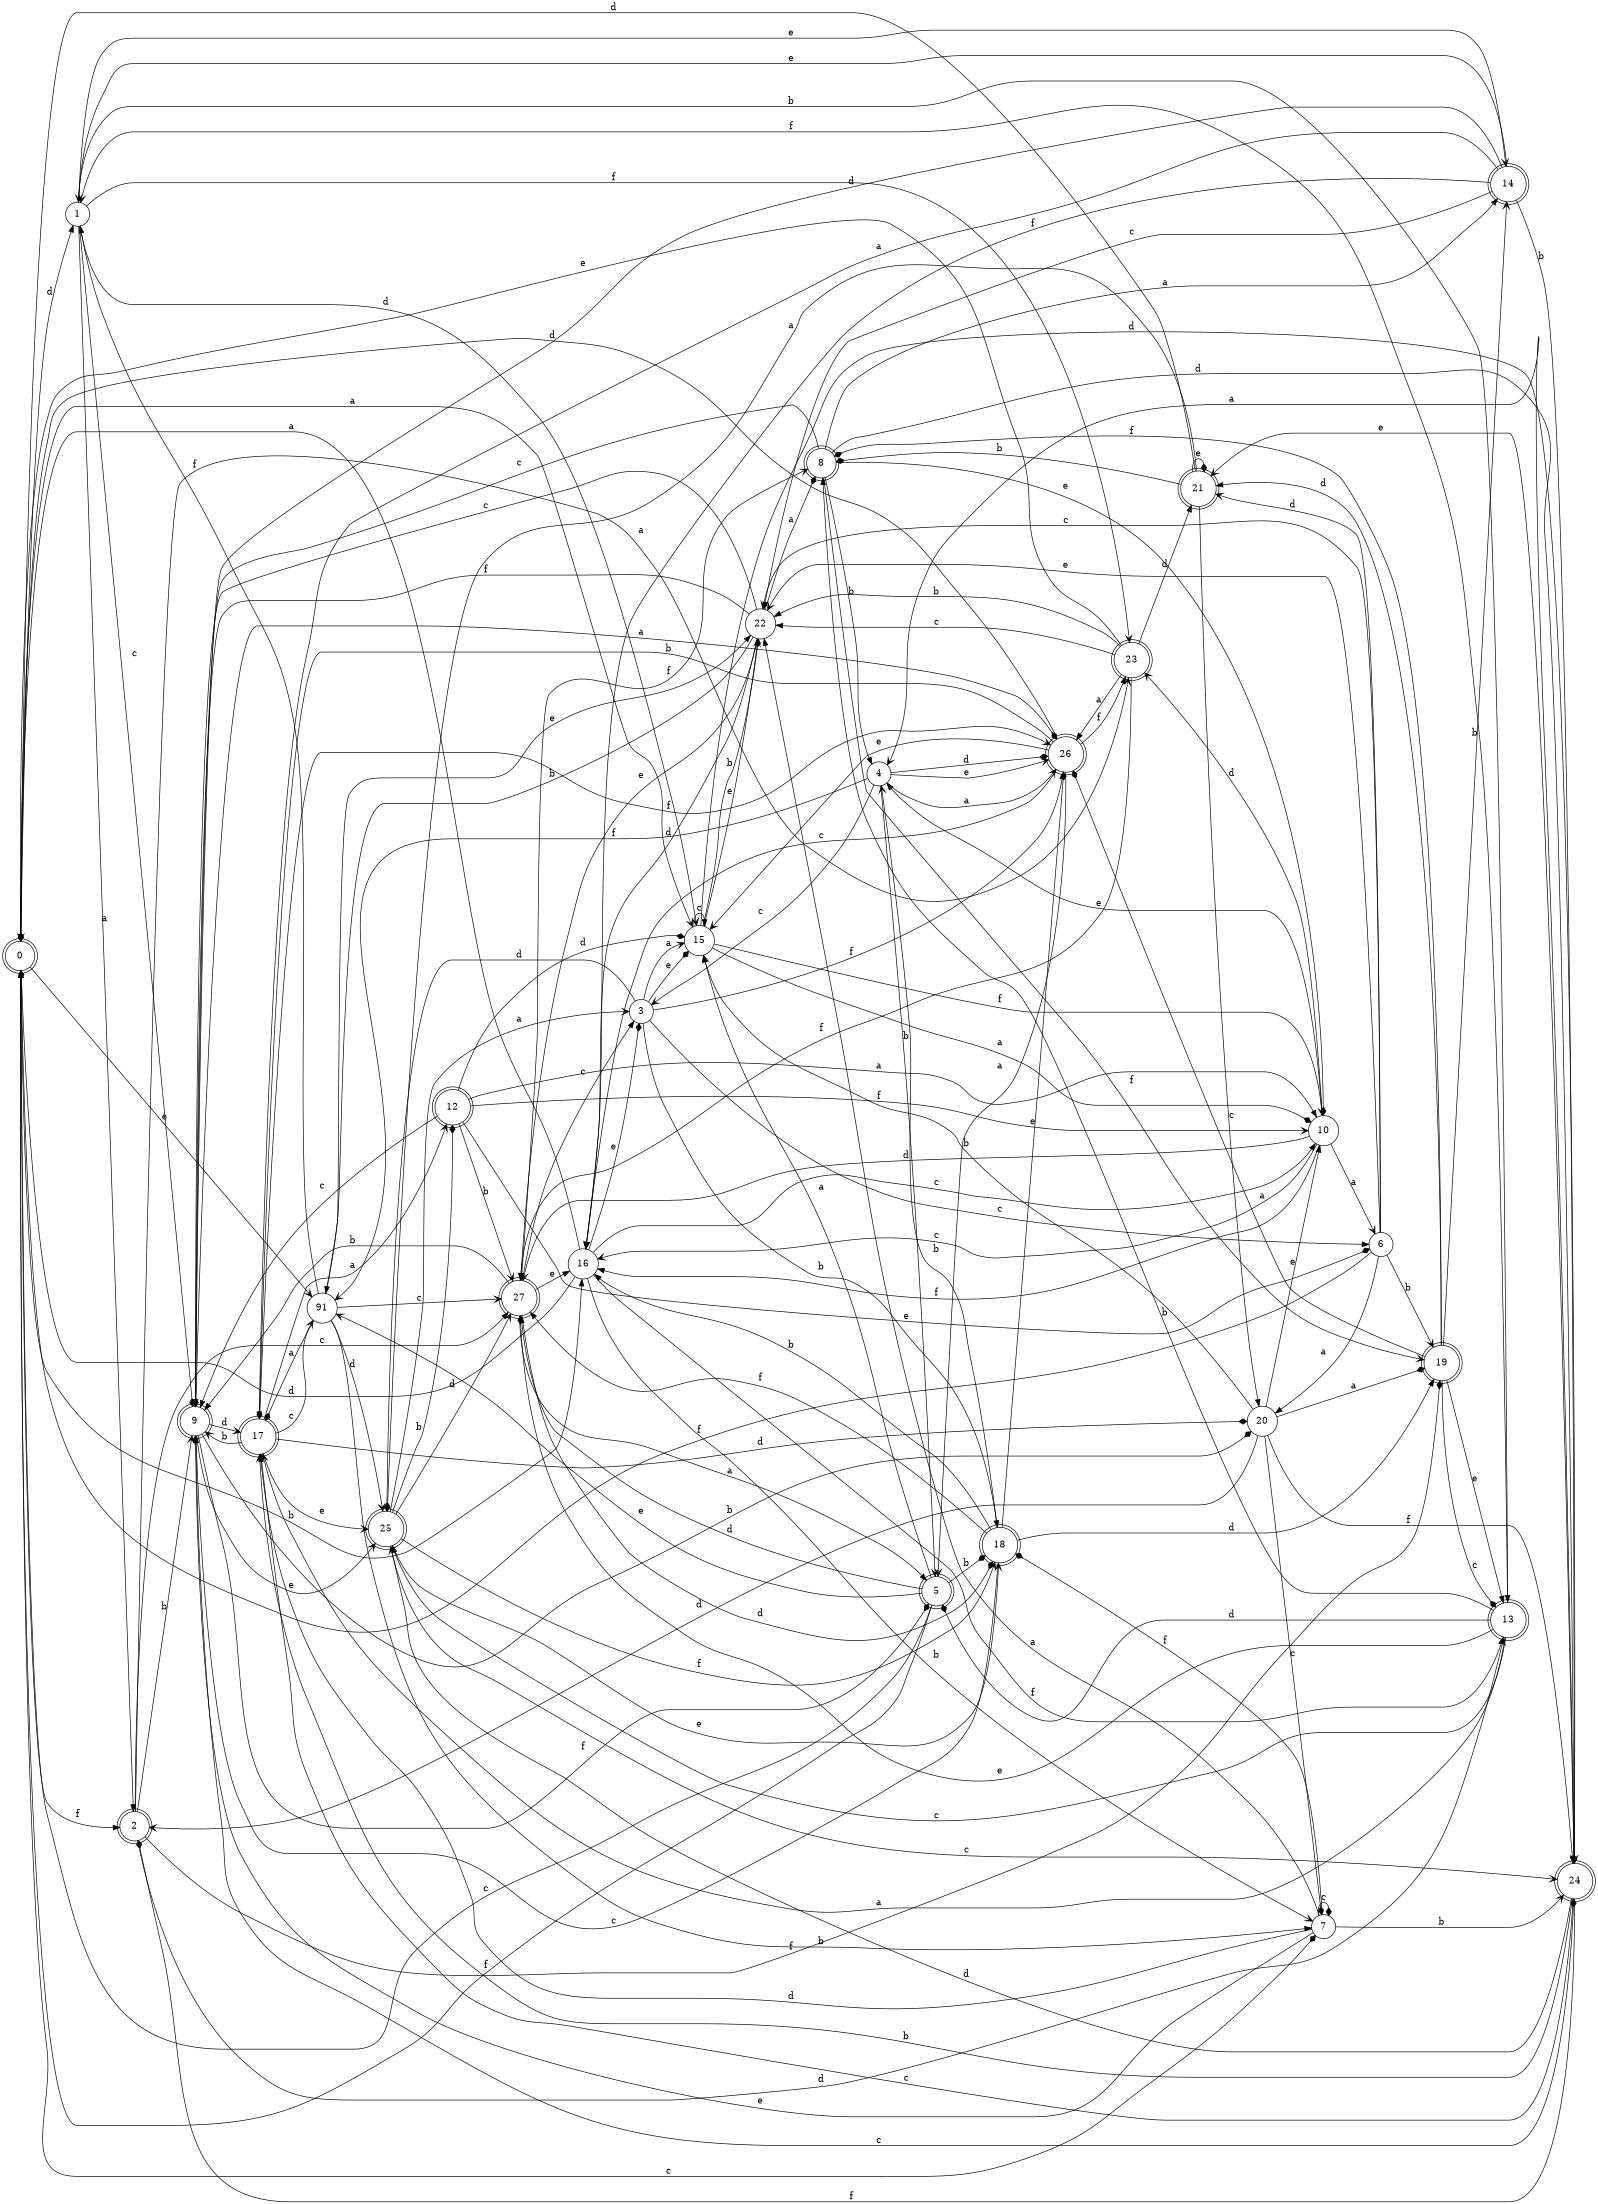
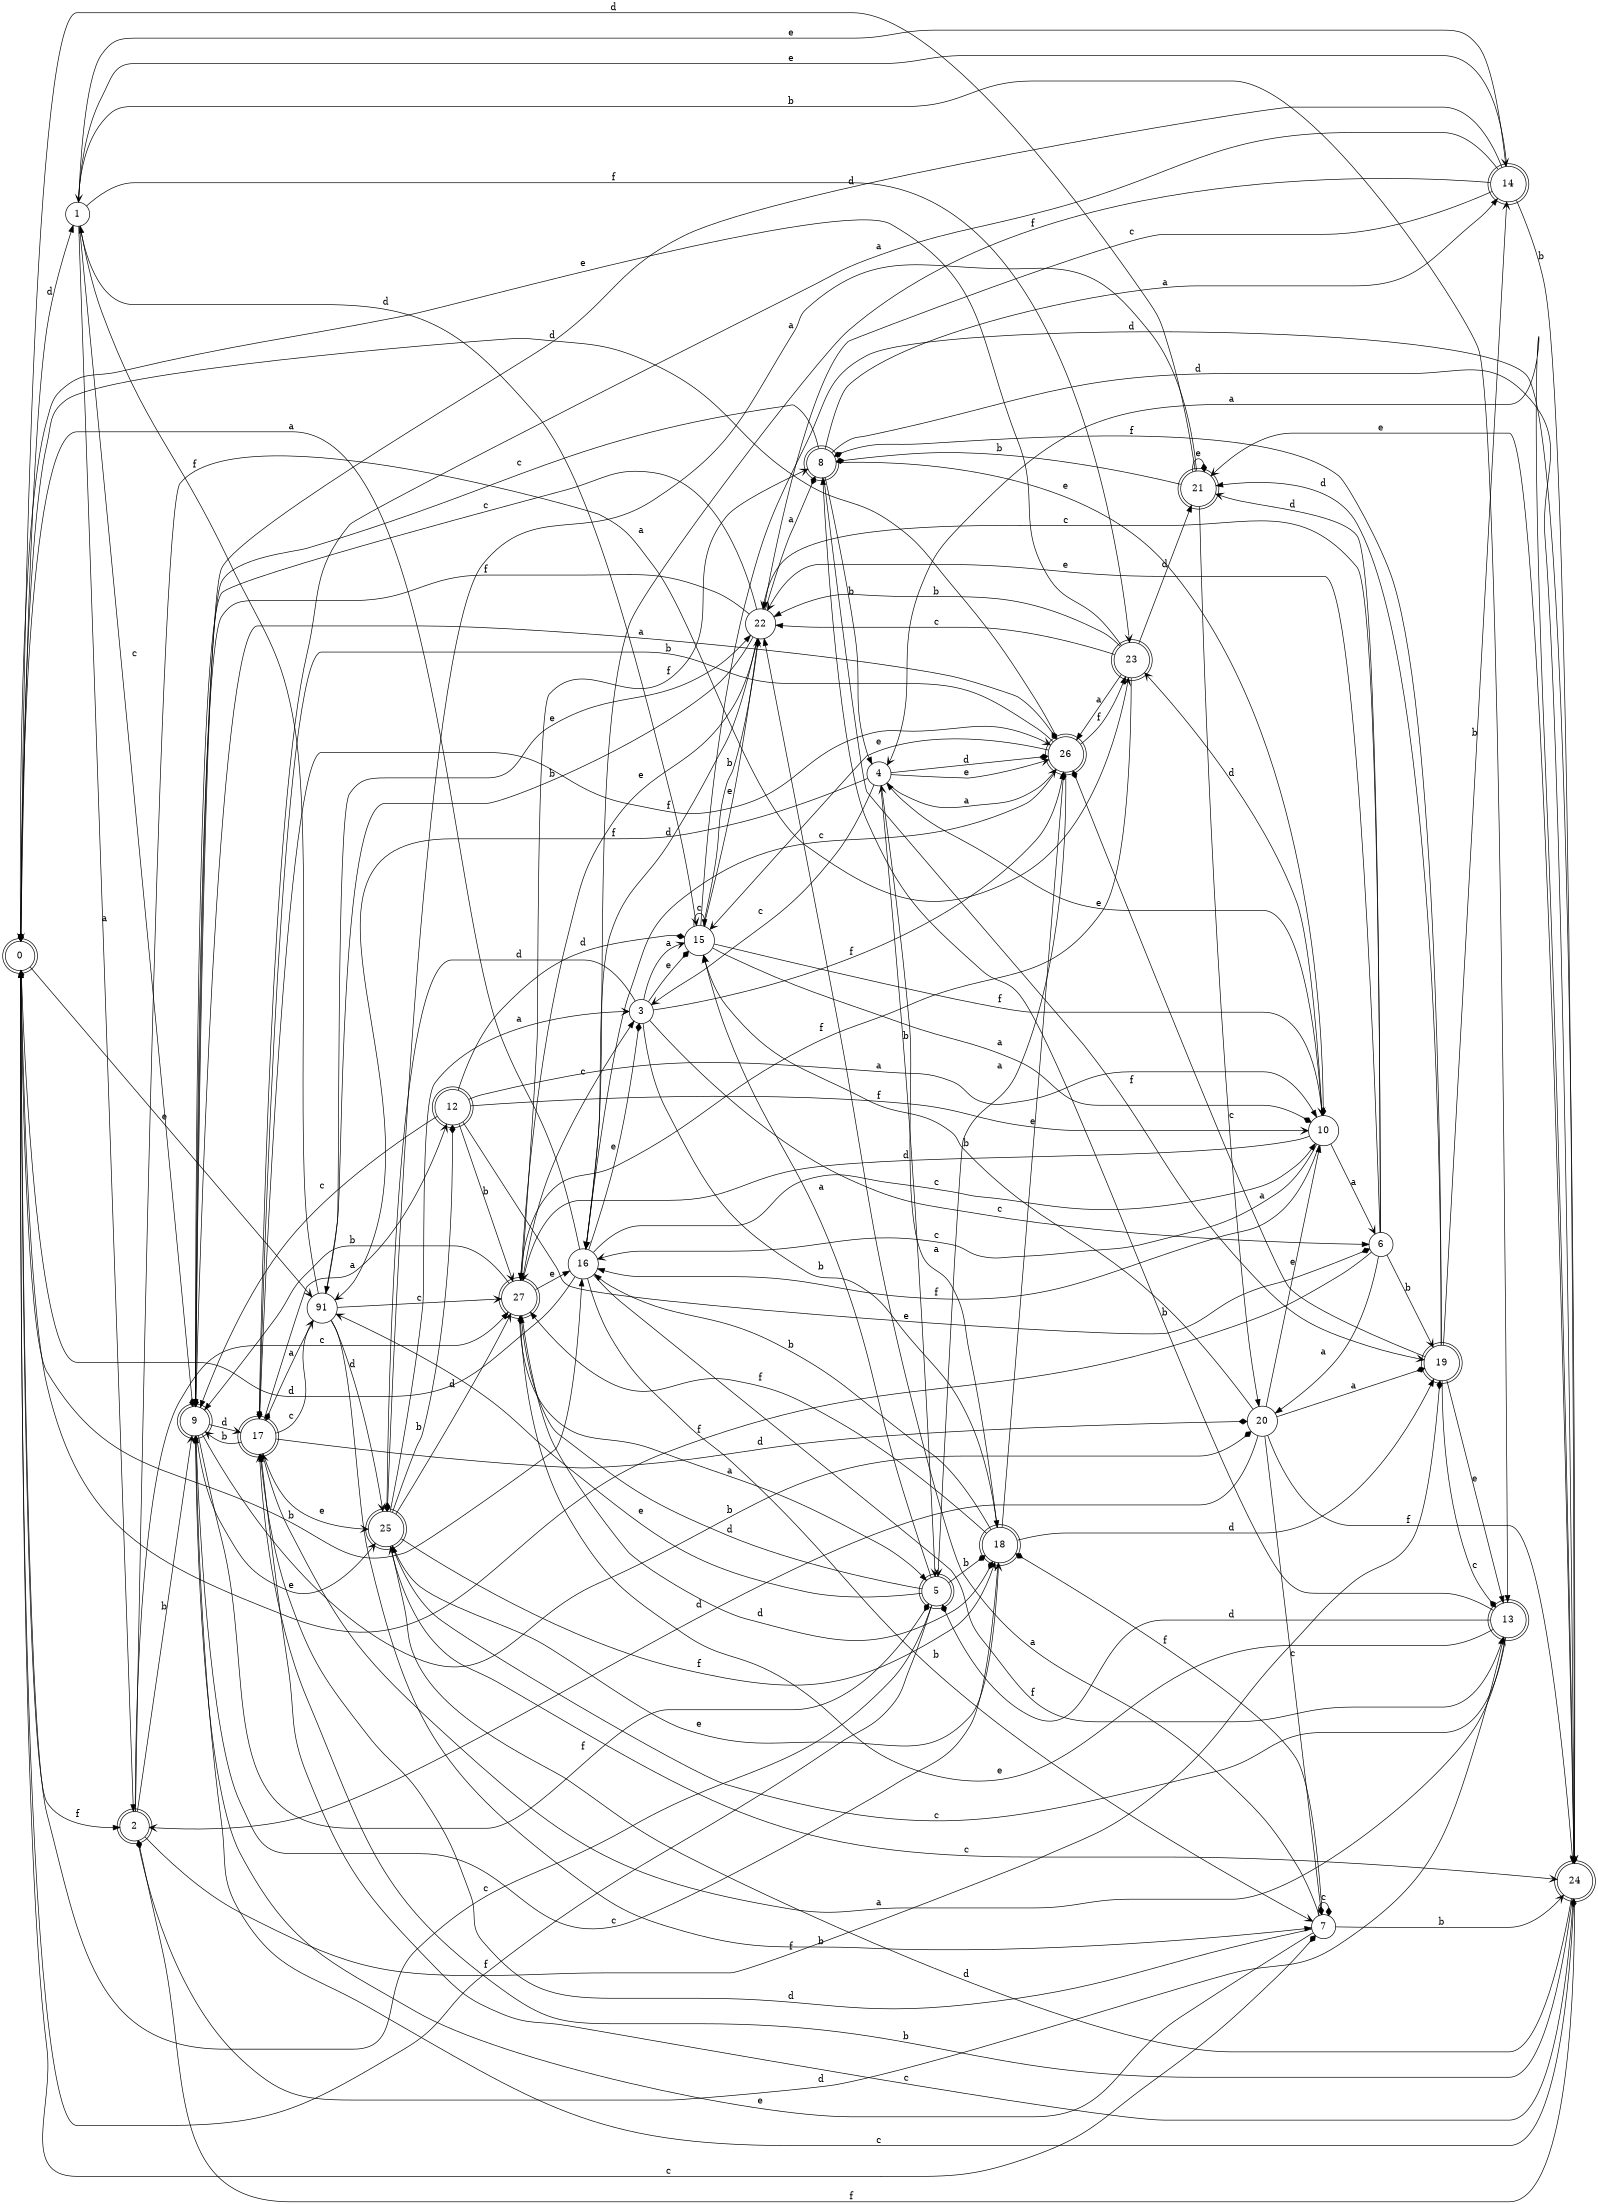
(1355, 255) -> none
(290, 406) -> none
(937, 1250) -> (937, 1250)
